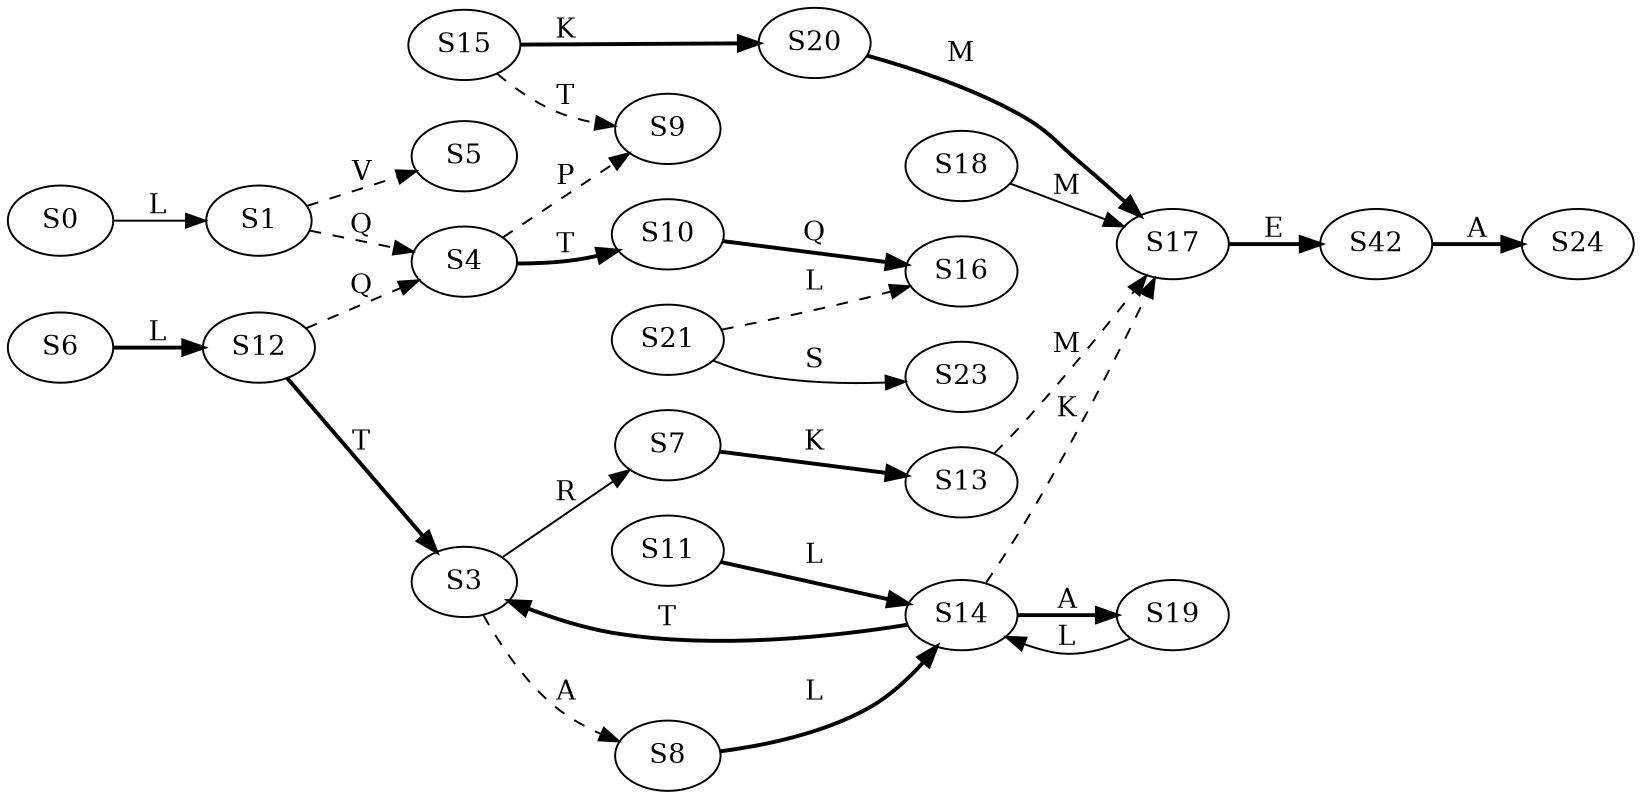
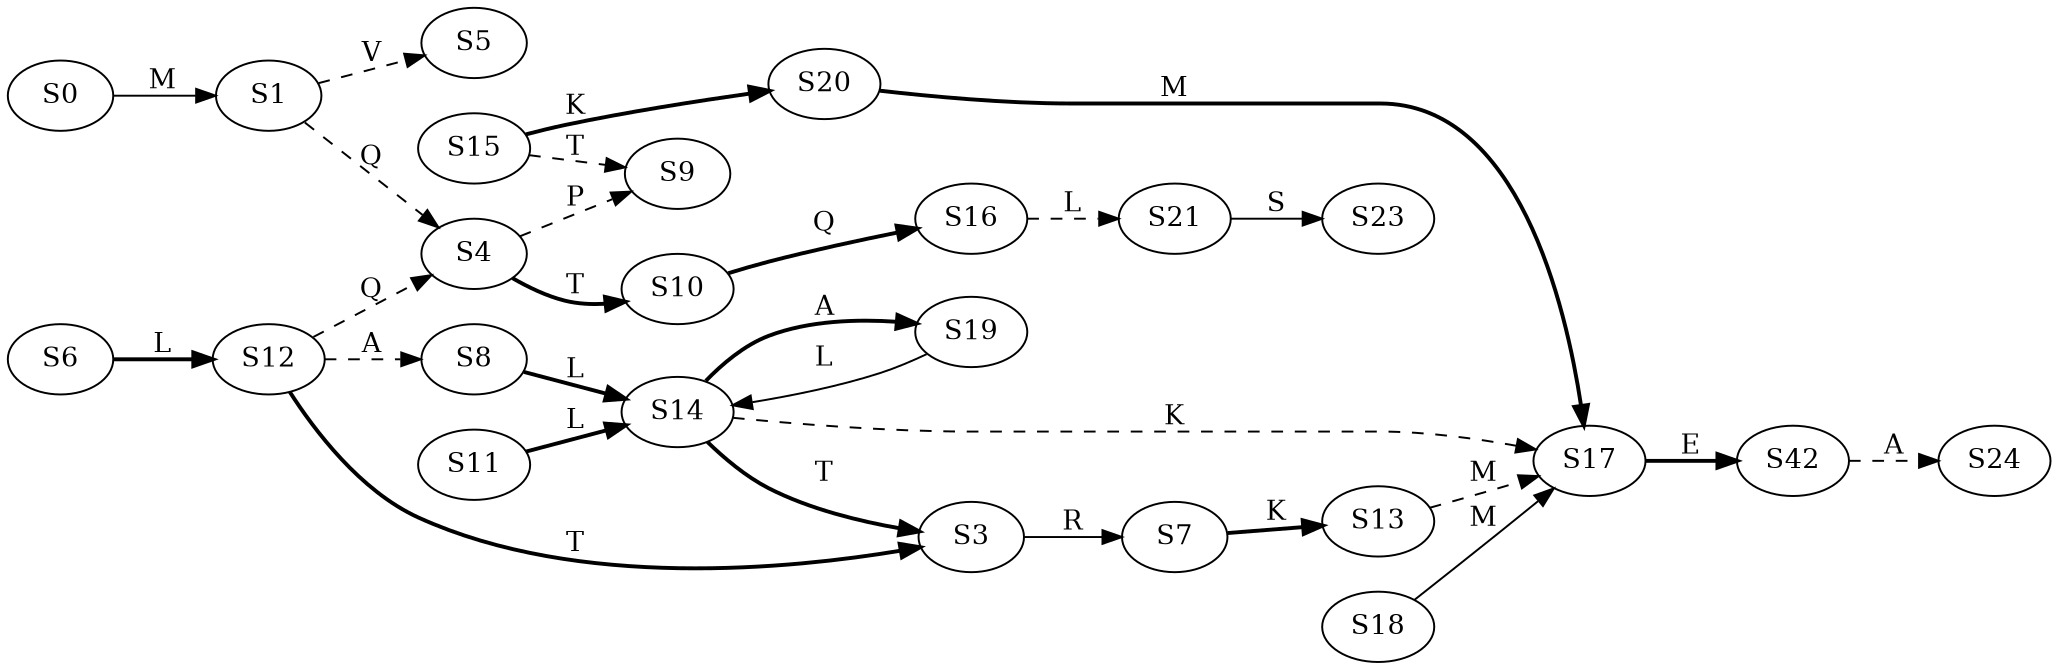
(158, 206) -> (163, 81)
(1467, 244) -> (1884, 461)
(807, 312) -> (1063, 219)
(532, 685) -> (363, 359)
